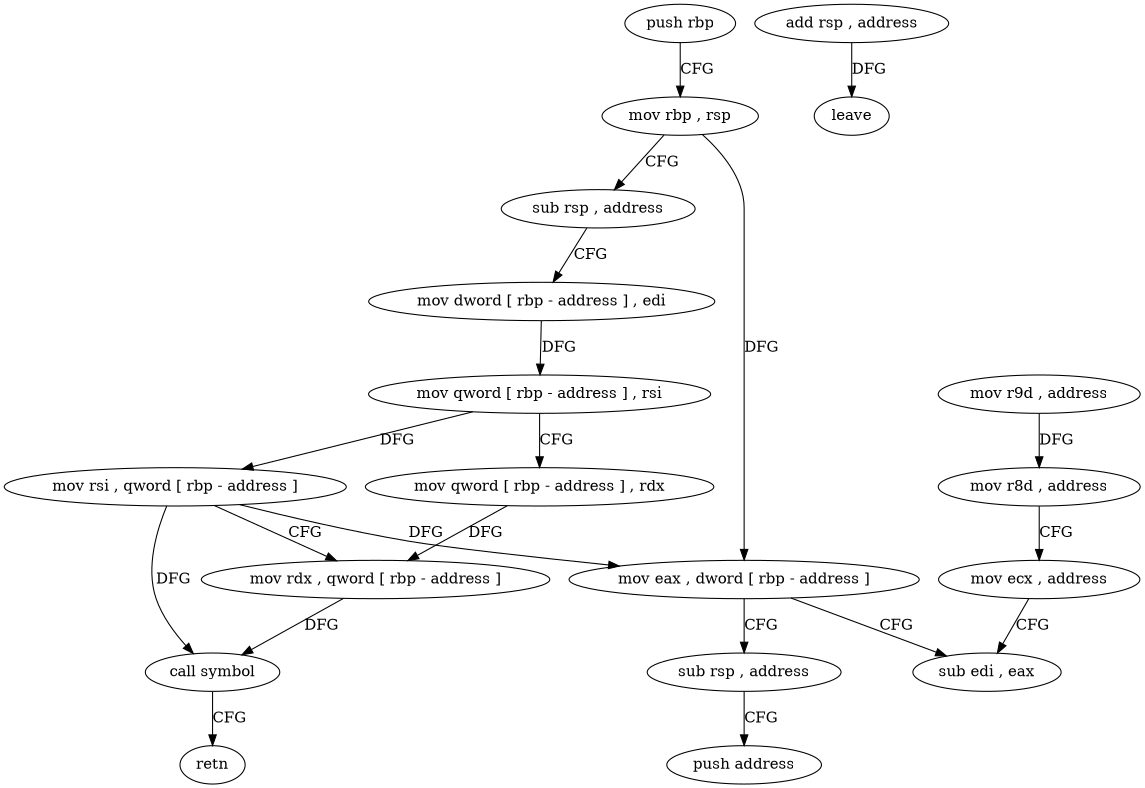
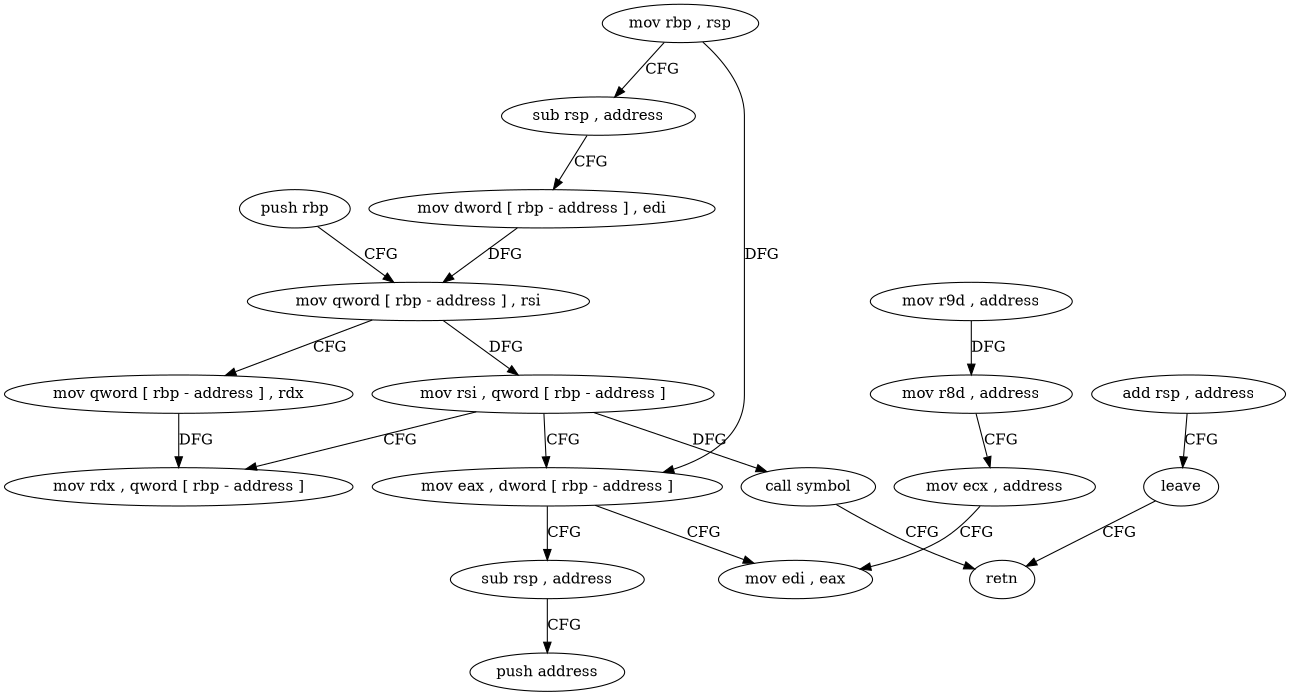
(680, 64) -> (351, 251)
(869, 70) -> (1201, 440)
none -> (1096, 531)
(426, 533) -> (563, 440)
(297, 624) -> none
(987, 672) -> (796, 580)
